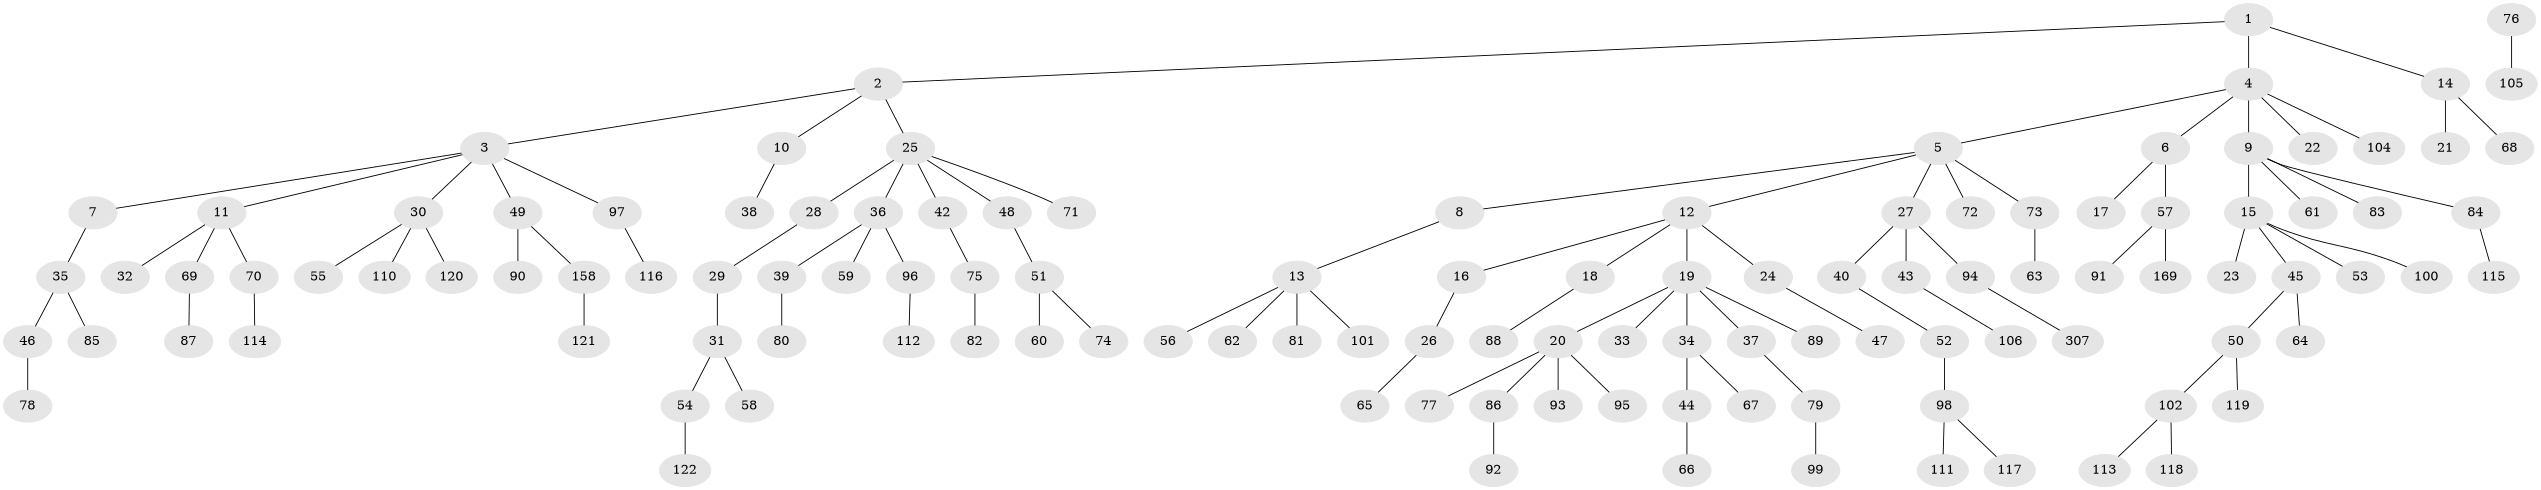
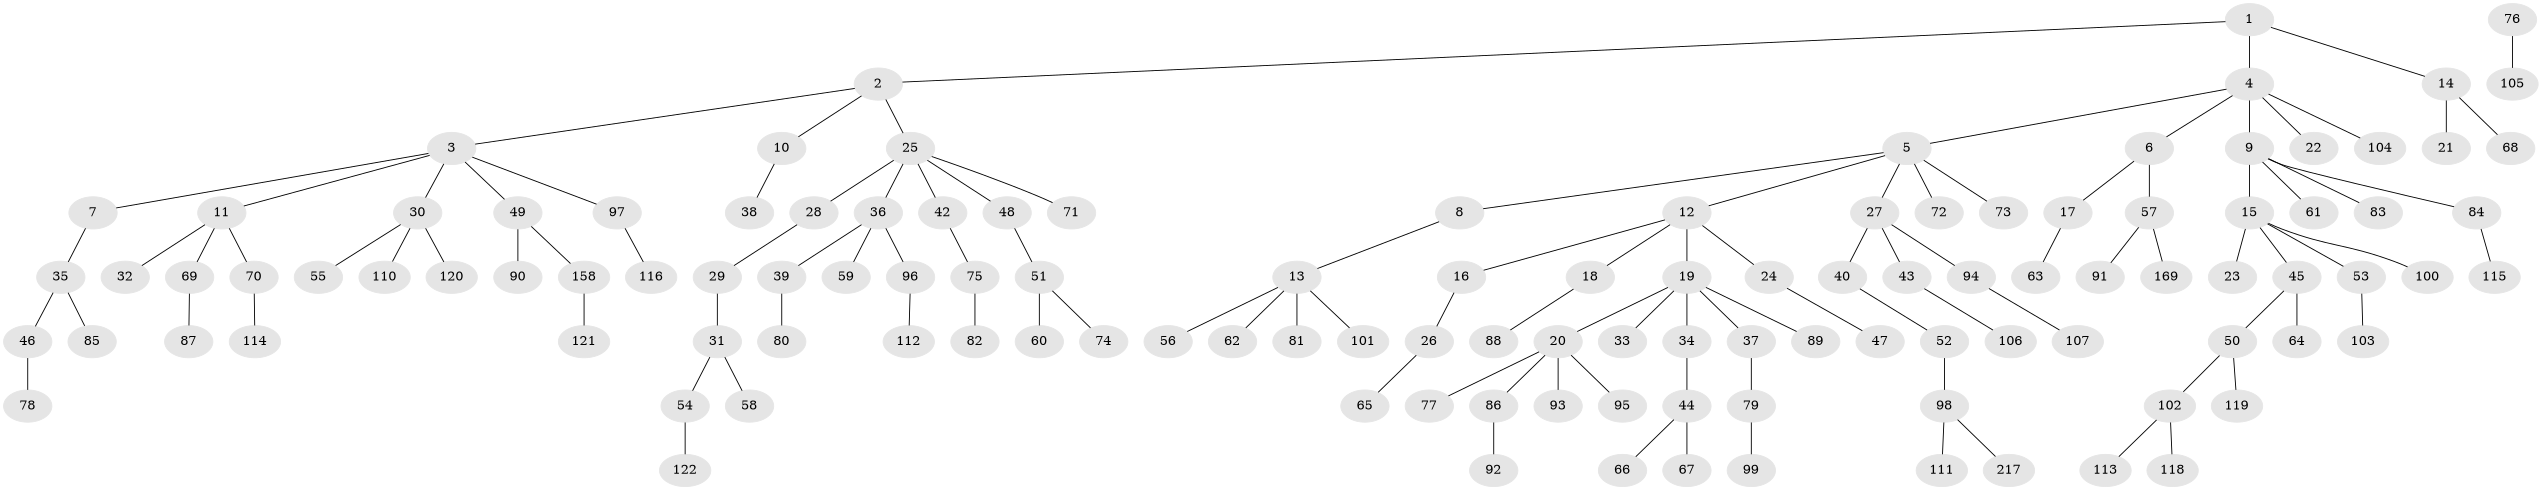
(2035, 245) -> (2052, 245)
(2078, 342) -> (2078, 342)
none -> (2363, 342)
(1719, 374) -> (1687, 438)
(2010, 470) -> (2009, 470)
